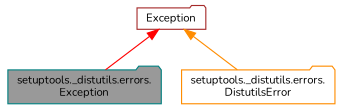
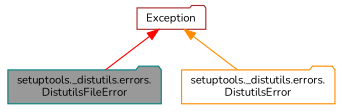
(85, 87) -> (85, 87)
